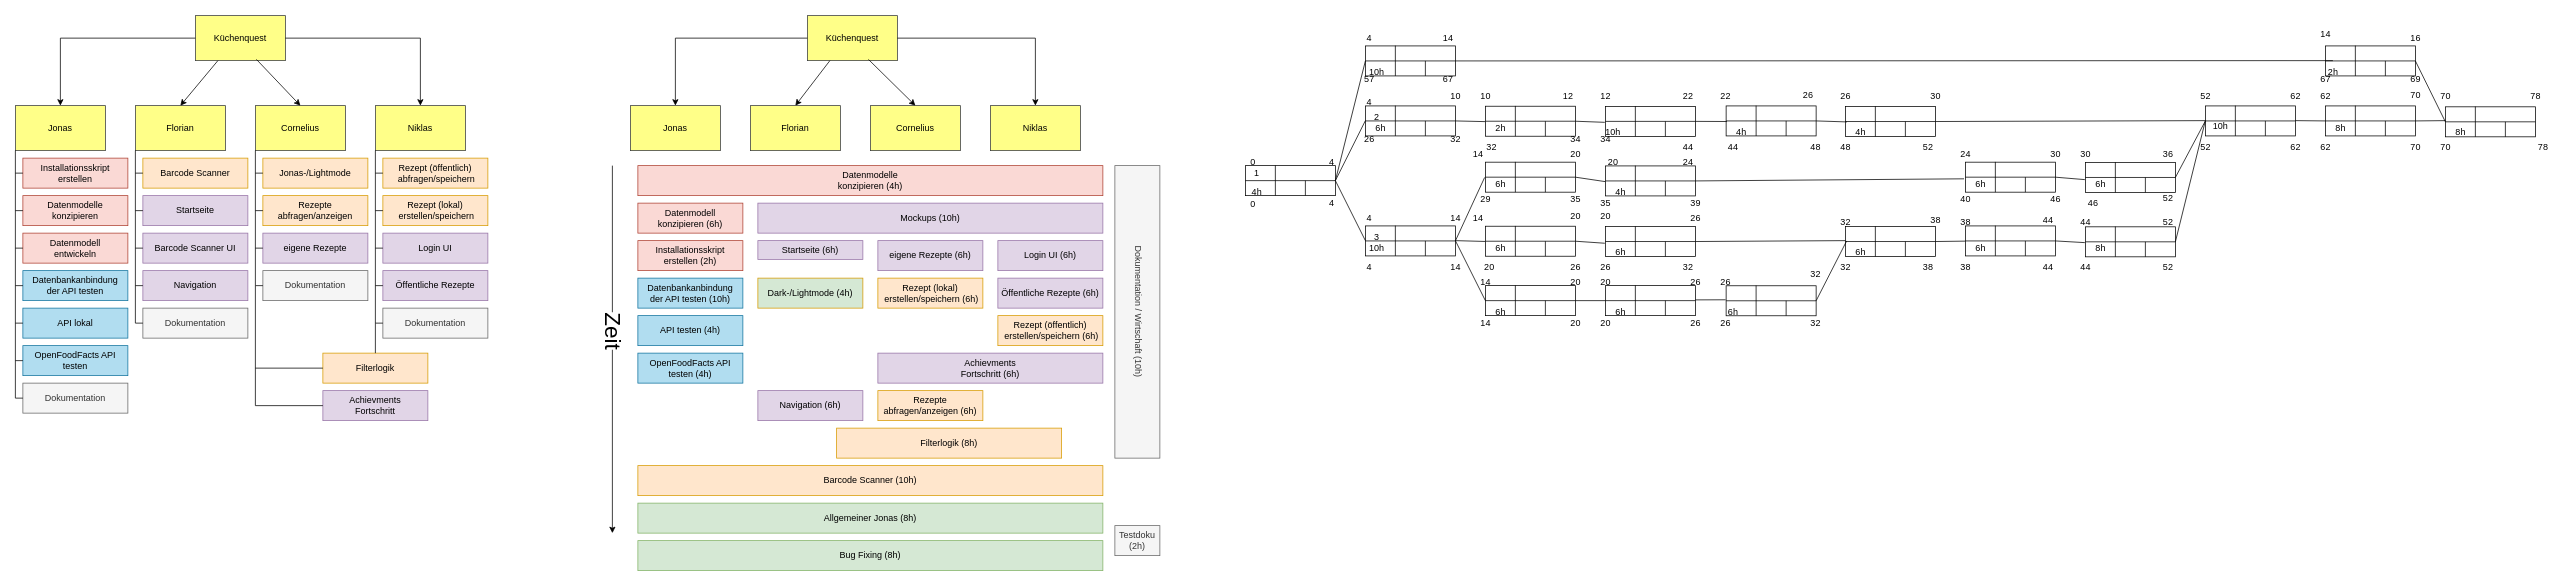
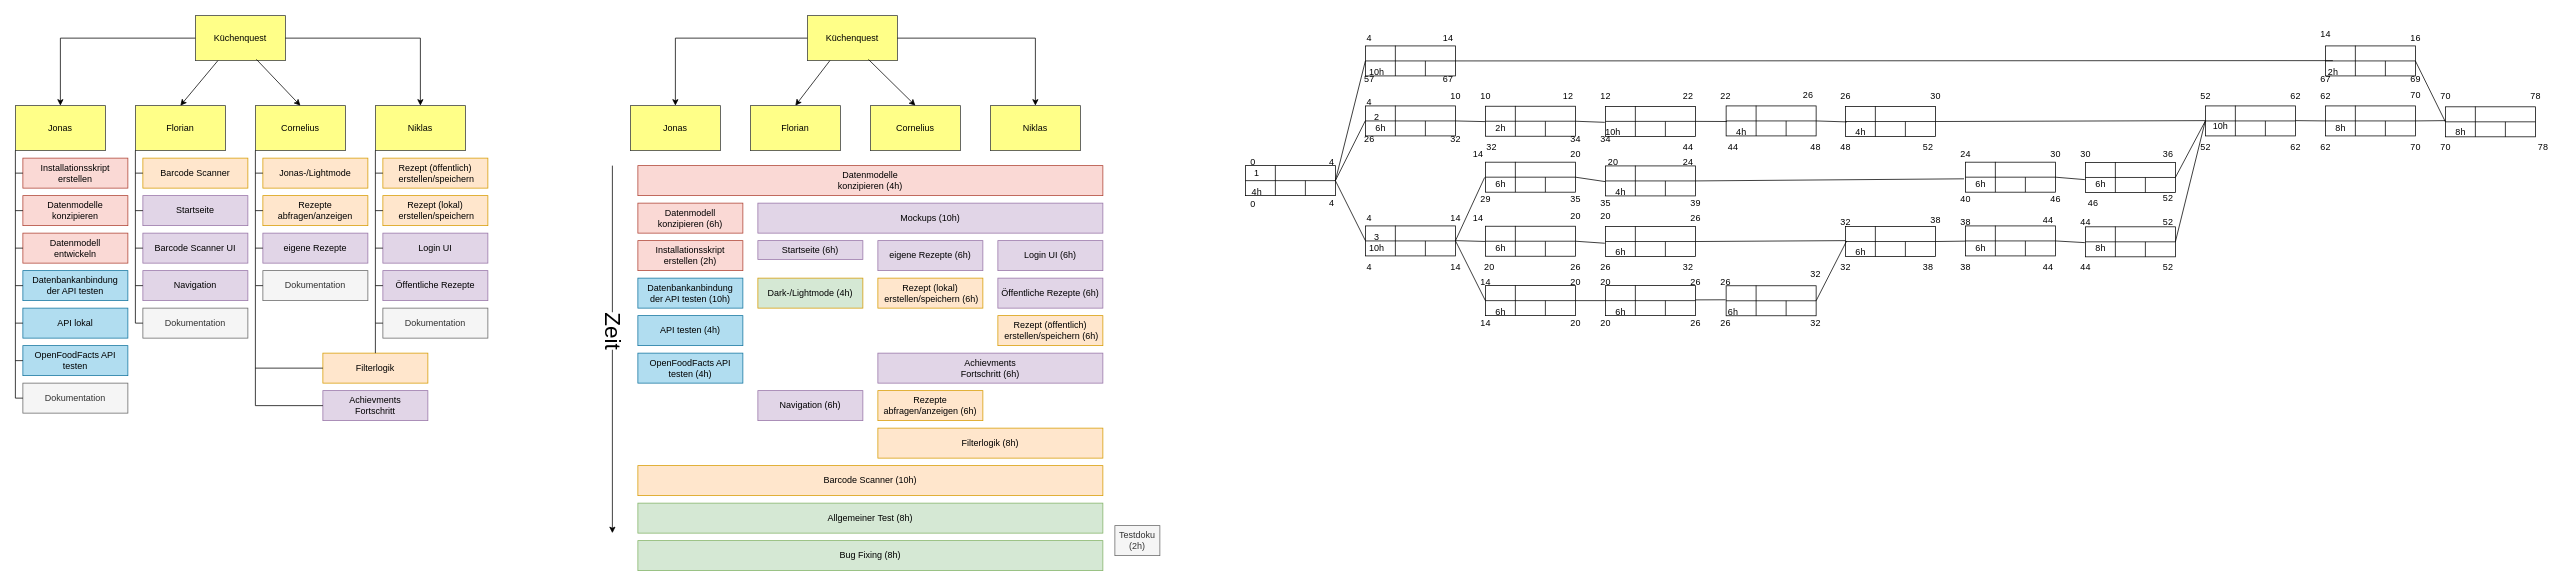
(435, 173) -> (435, 173)
(1137, 312) -> none
(949, 443) -> (990, 443)
(870, 518) -> (870, 518)
